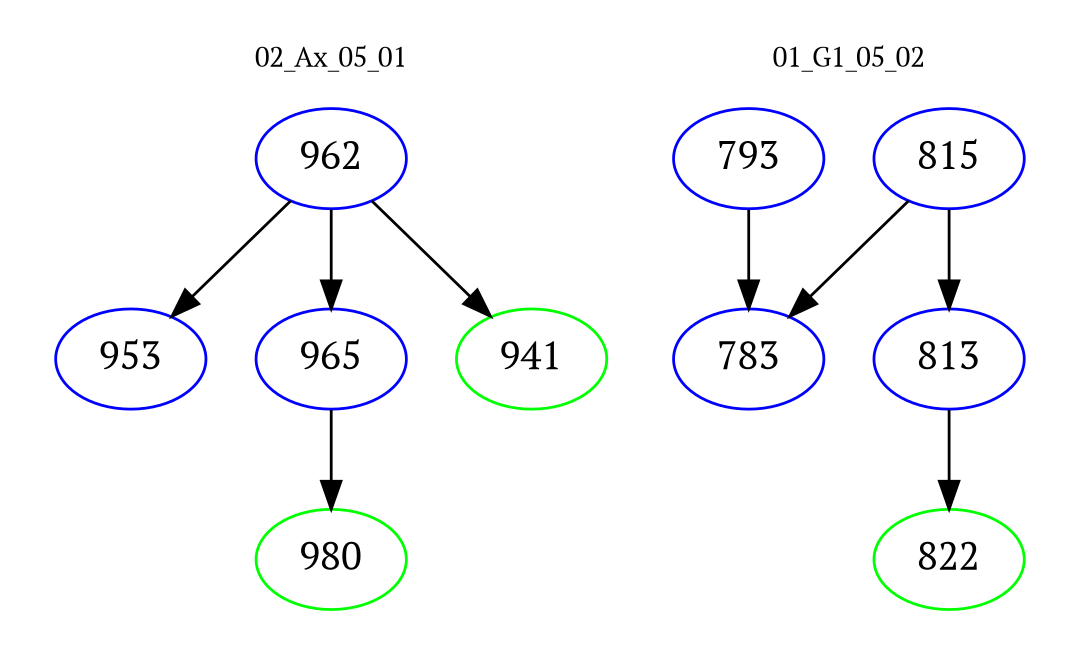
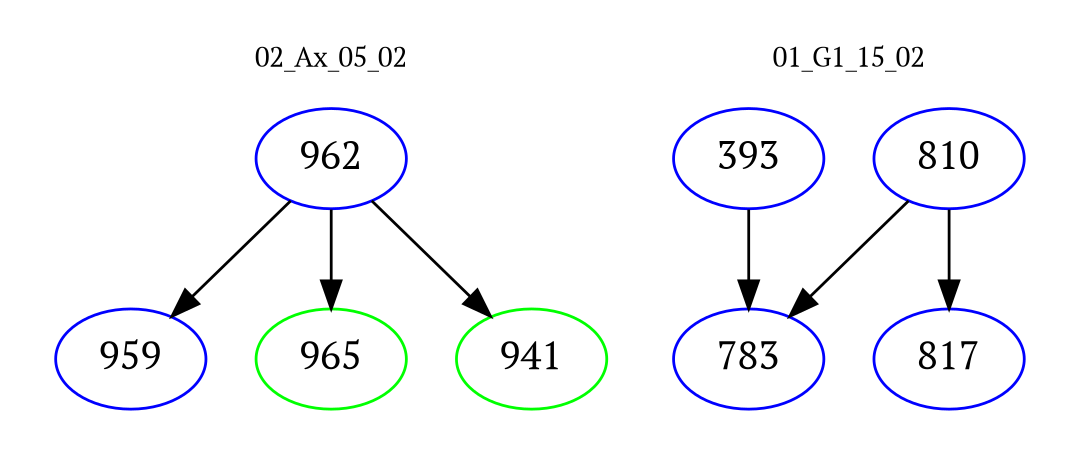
(331, 60) -> (331, 60)
(849, 60) -> (849, 60)
(749, 159) -> (749, 159)
(949, 159) -> (949, 159)
(131, 359) -> (131, 359)
(331, 359) -> (331, 359)
(949, 359) -> (949, 359)
(331, 559) -> none
(949, 559) -> none
